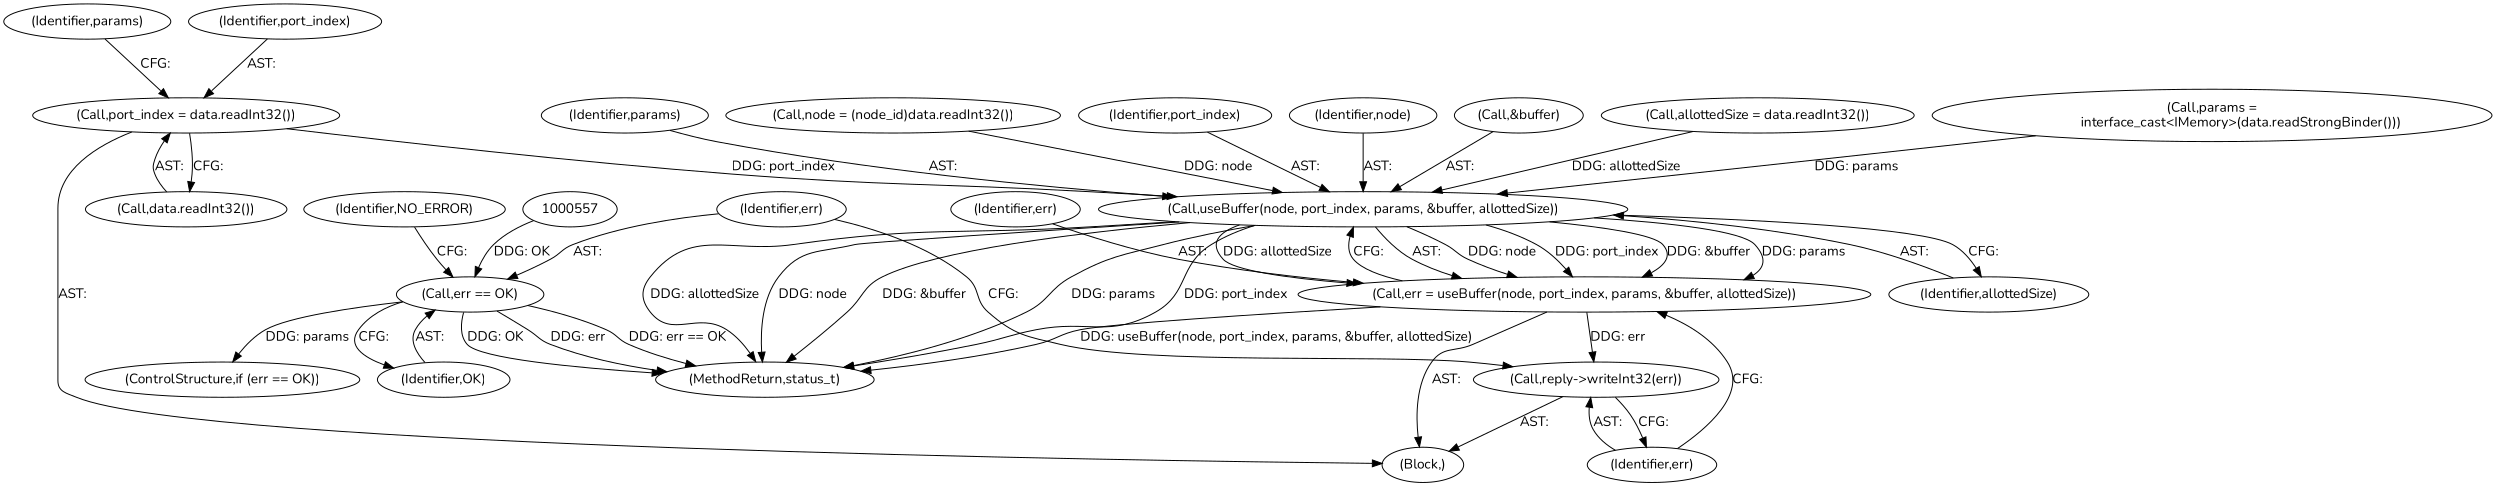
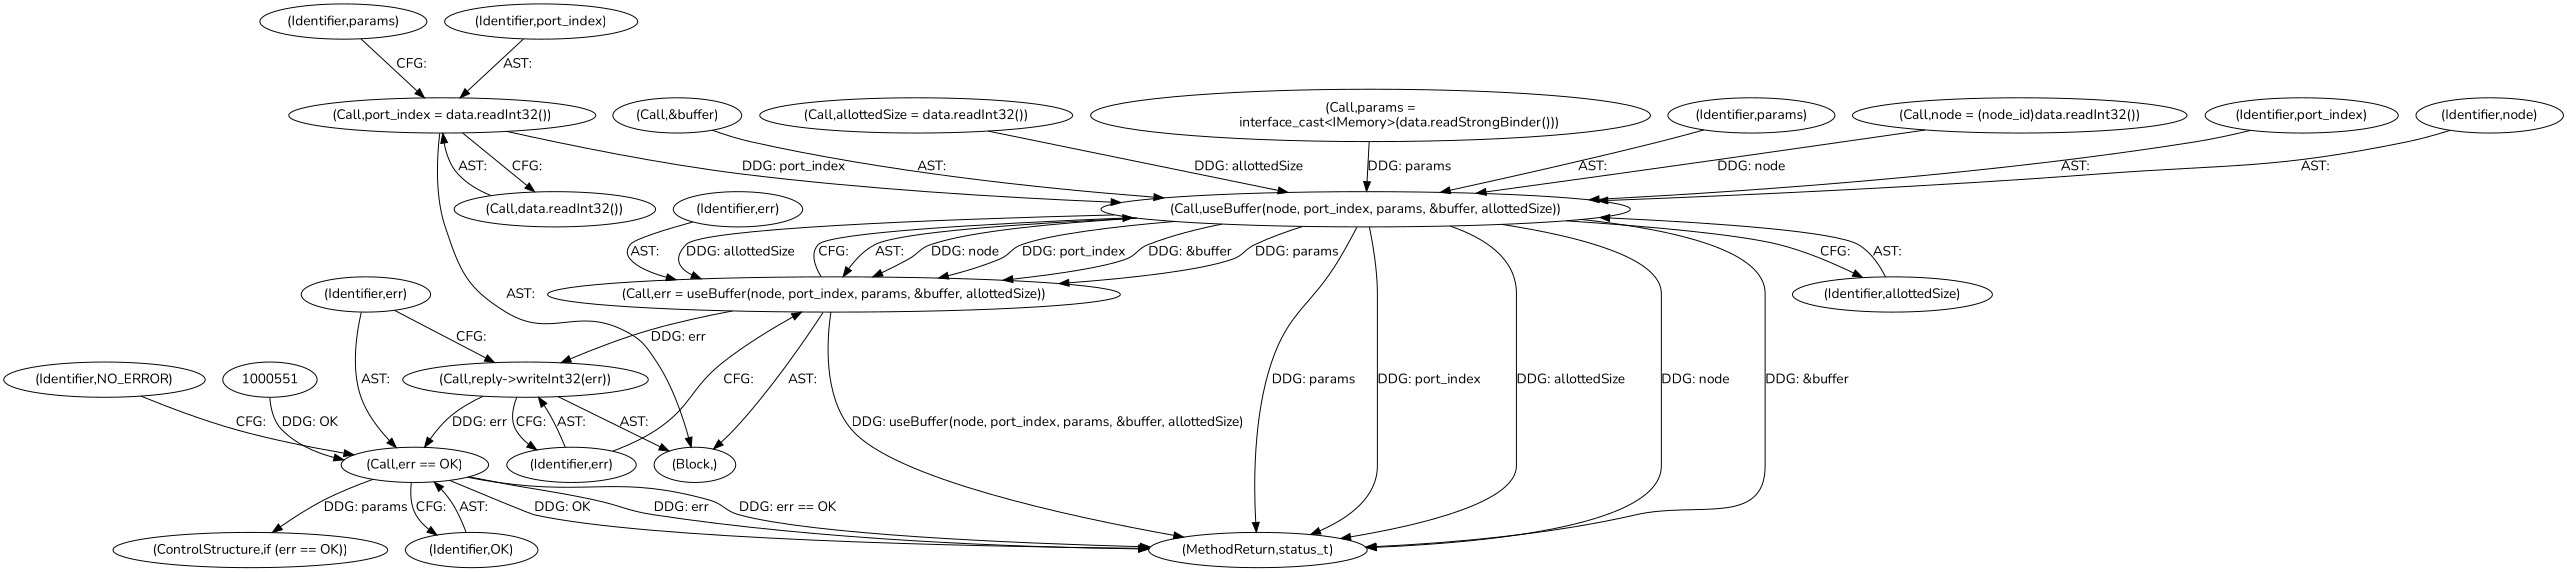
(570, 209) -> (270, 380)
none -> (453, 414)
